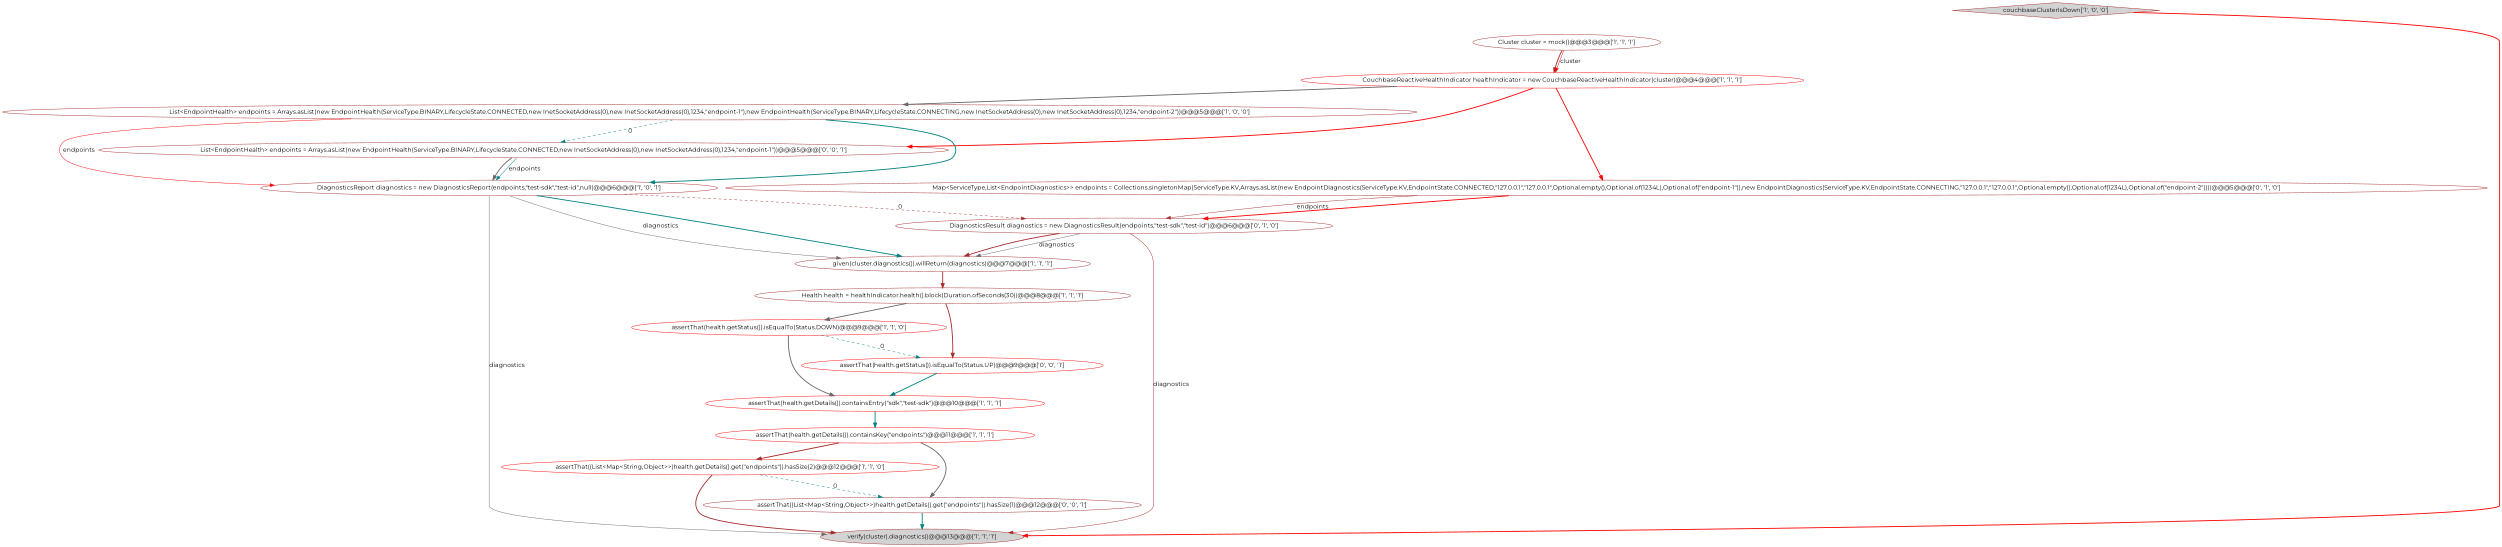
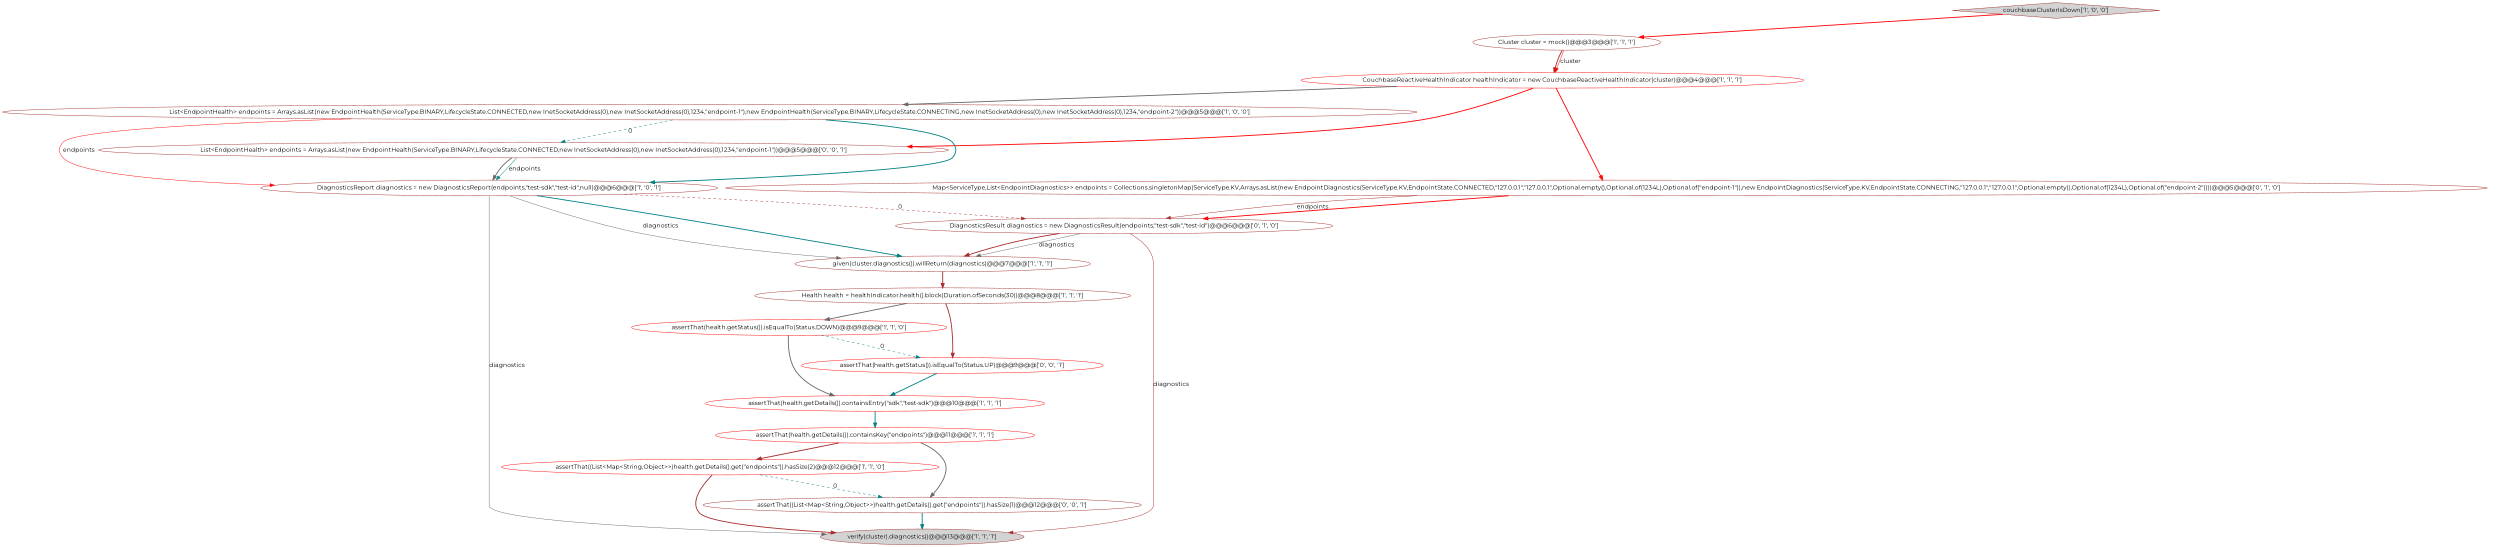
(2180, 521) -> (1823, 26)
